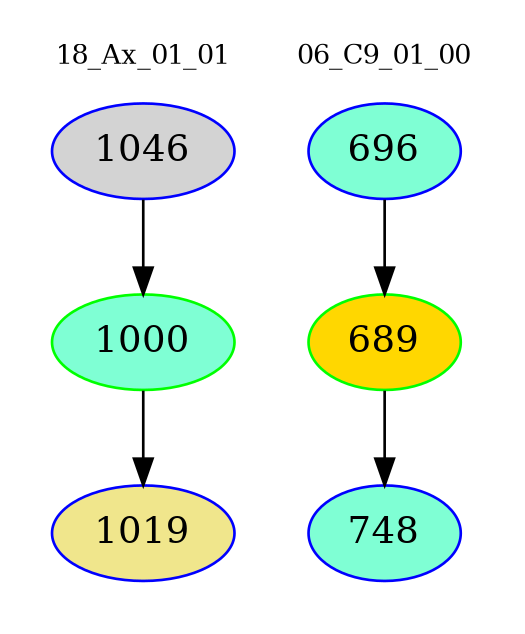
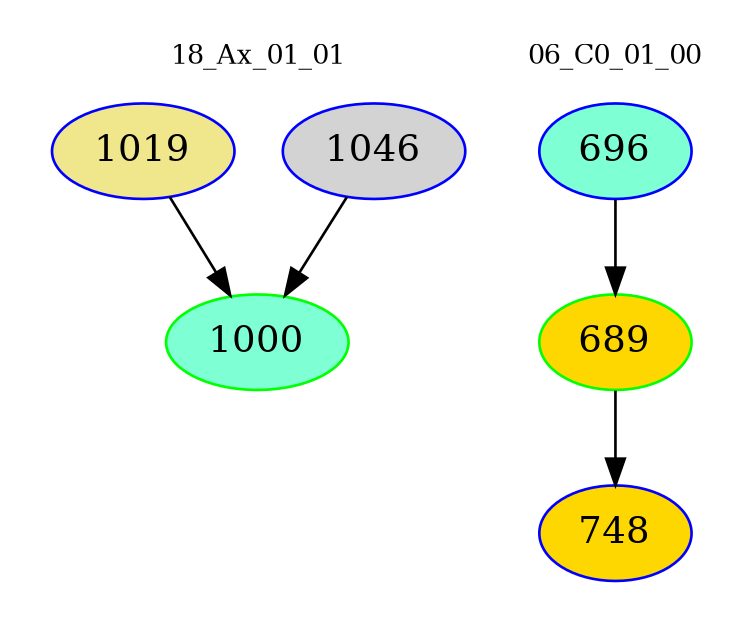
(385, 57) -> (615, 57)
(143, 425) -> (193, 235)
(385, 533) -> (615, 533)
